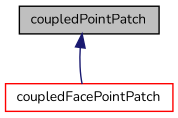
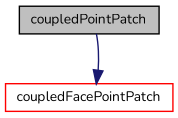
(80, 66) -> (98, 52)
